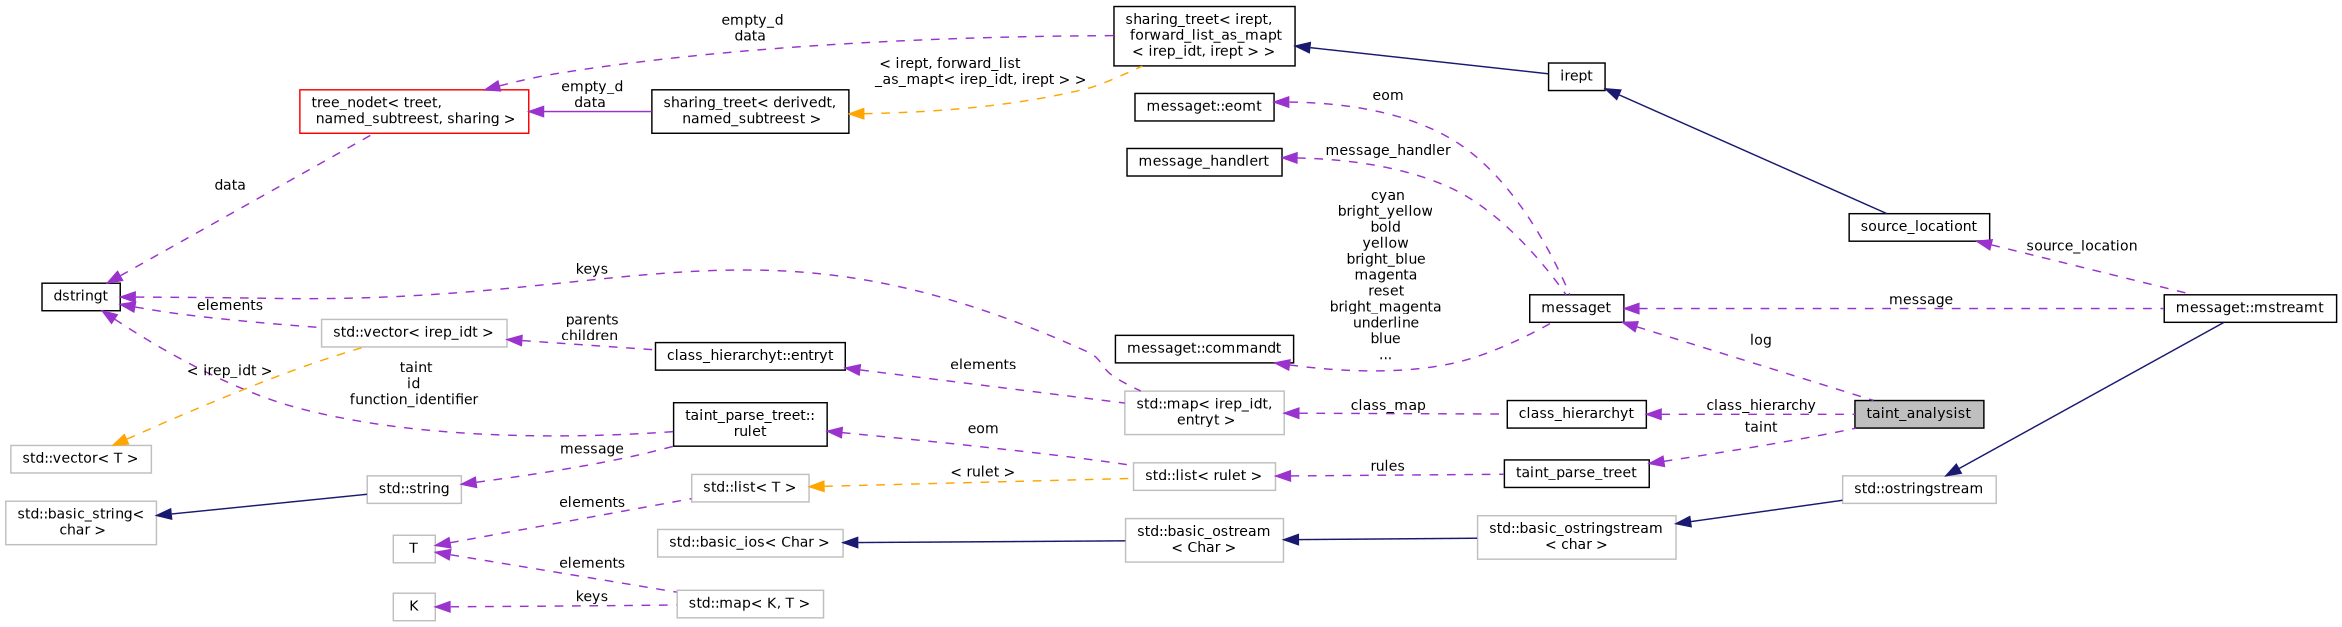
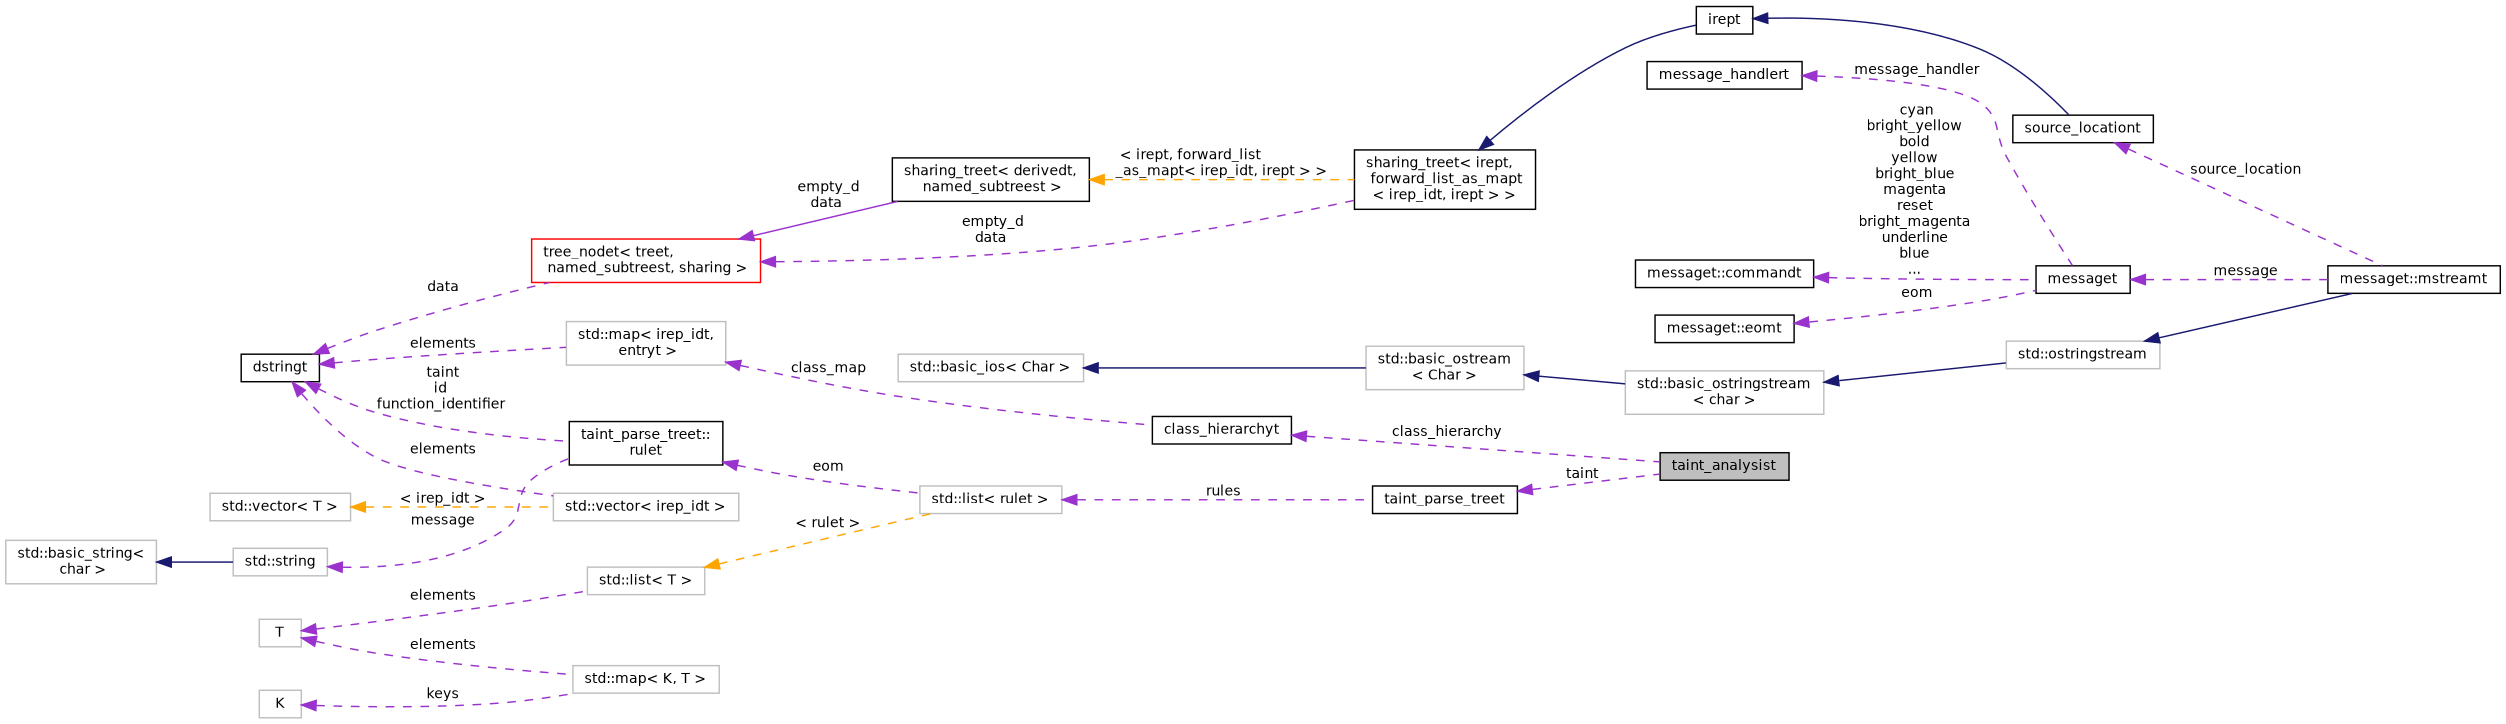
(590, 270) -> (441, 344)
(750, 356) -> none
(1755, 364) -> none
